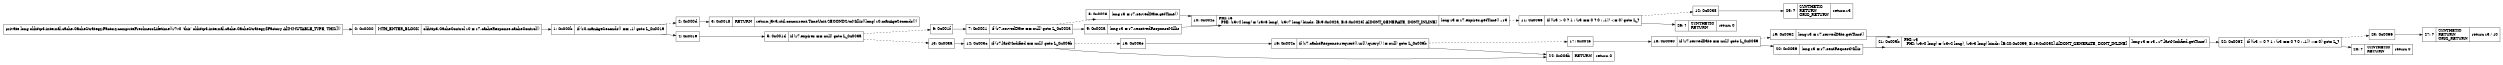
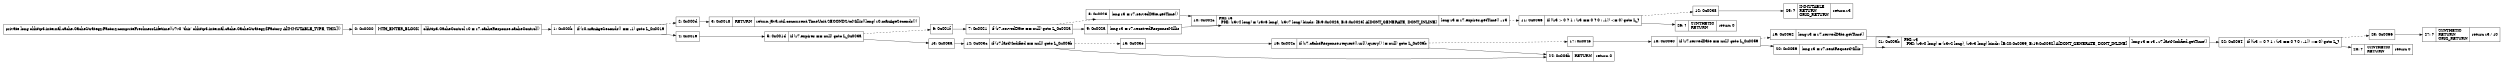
(1811, 7) -> (1812, 7)
(895, 41) -> (895, 41)
